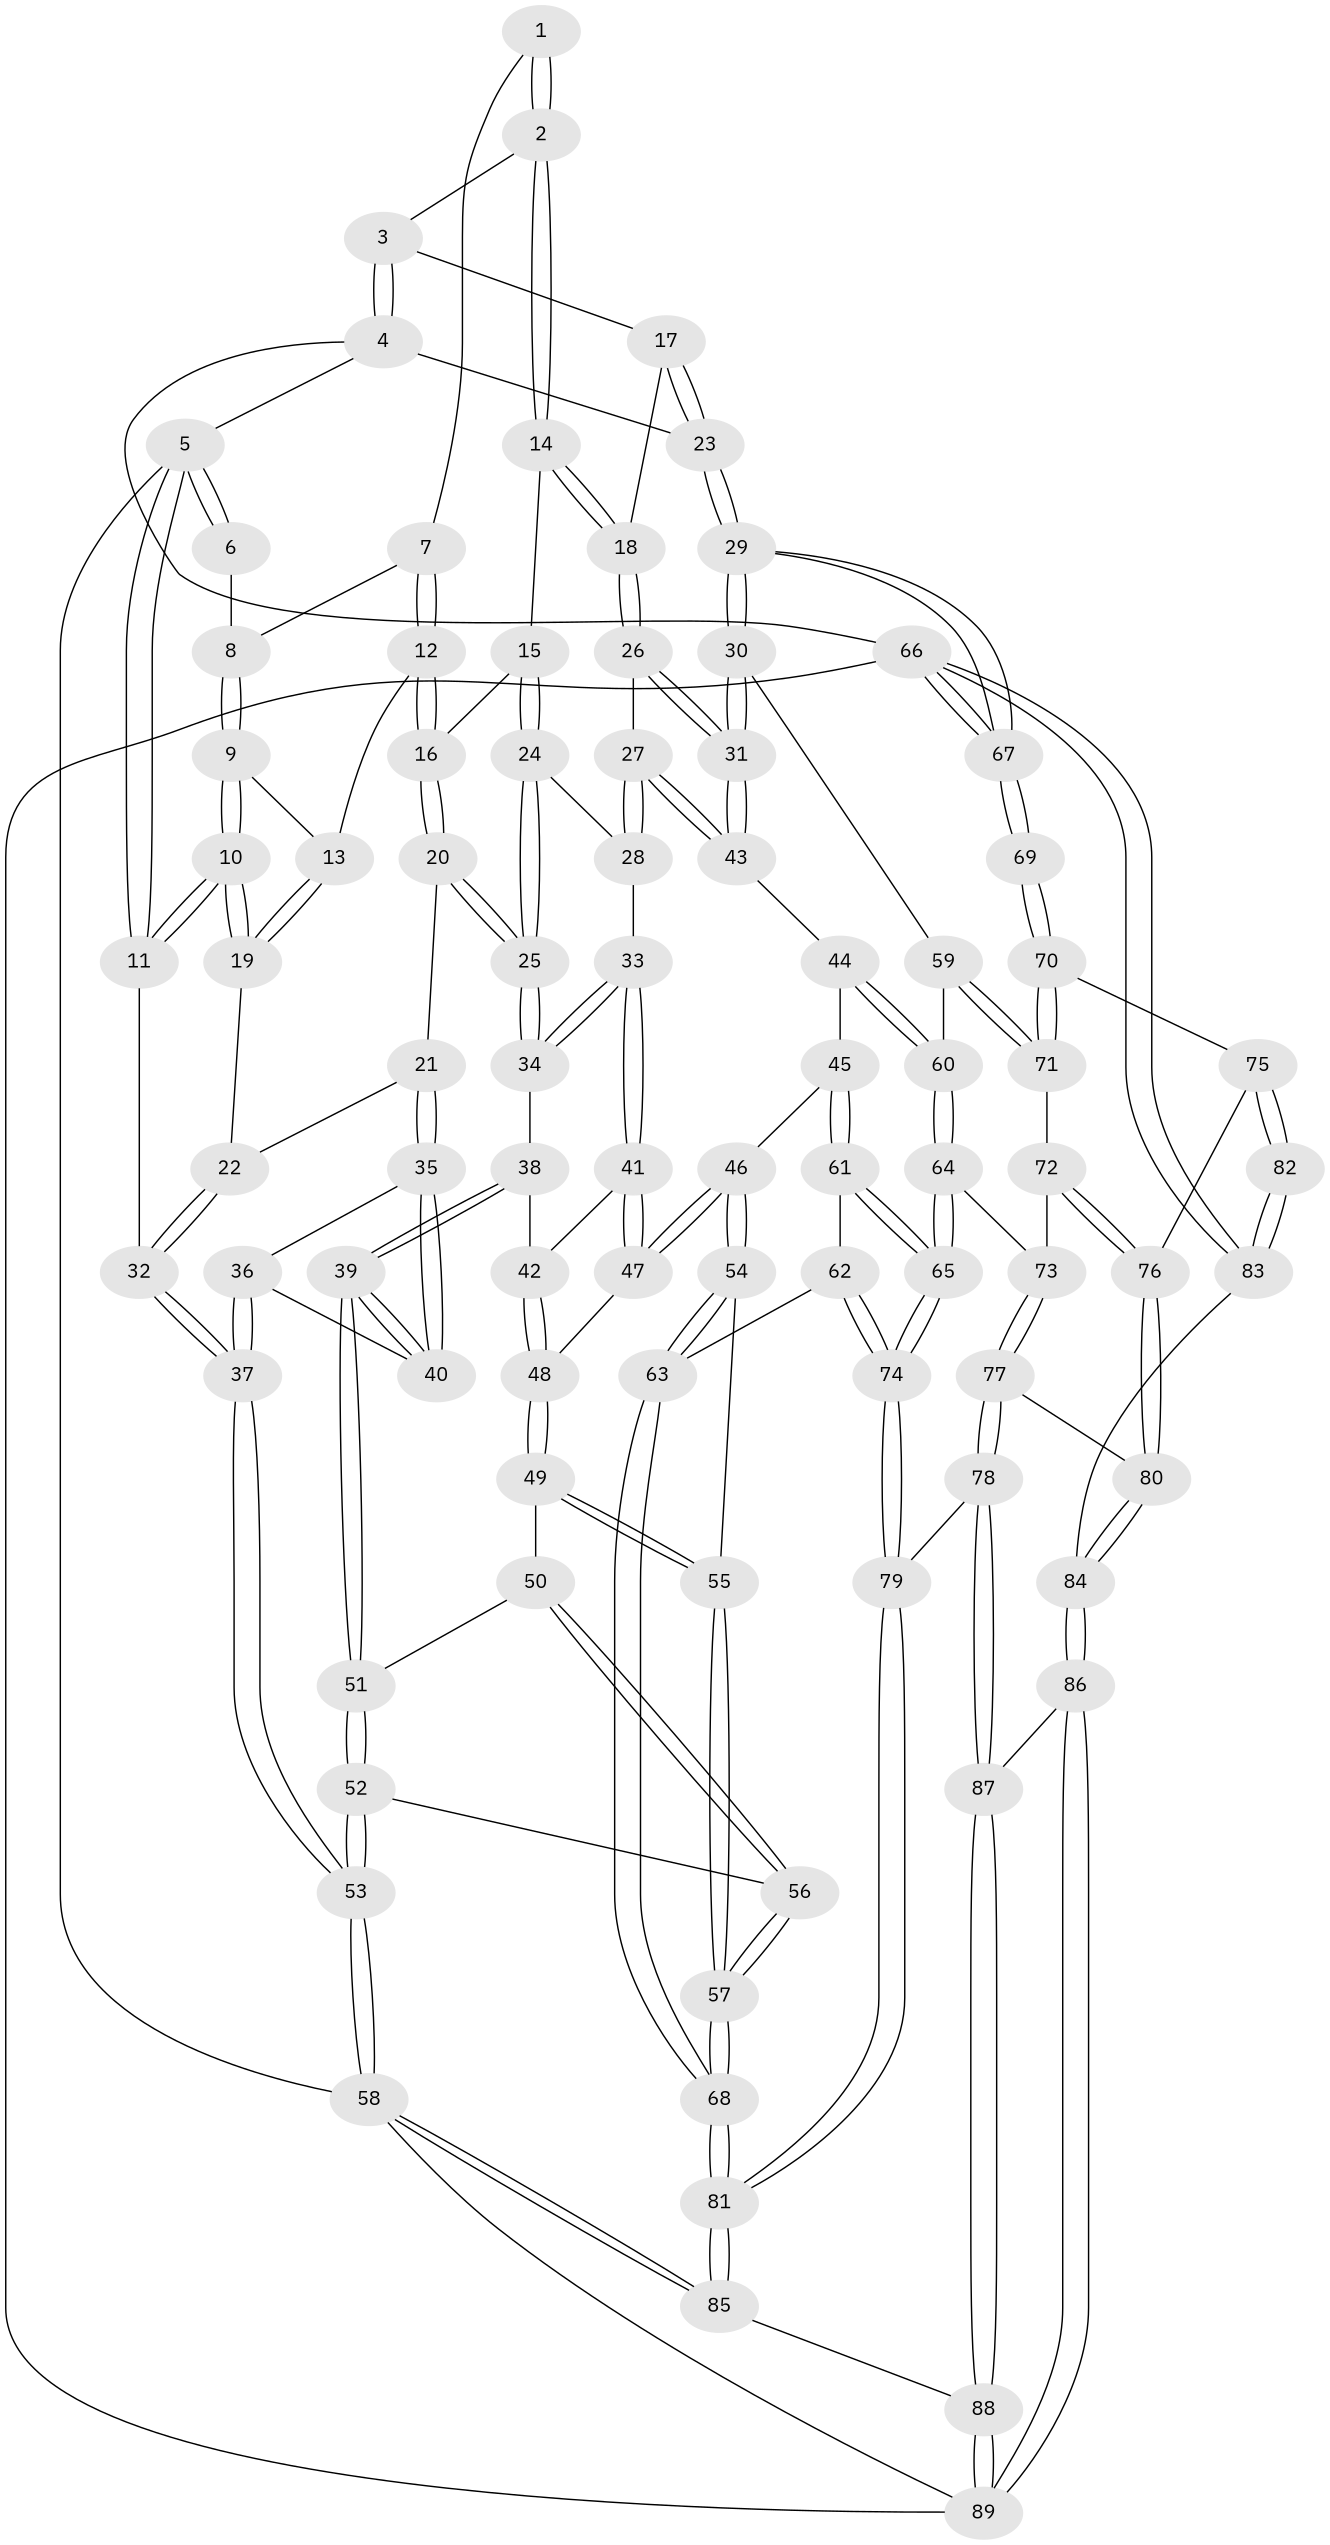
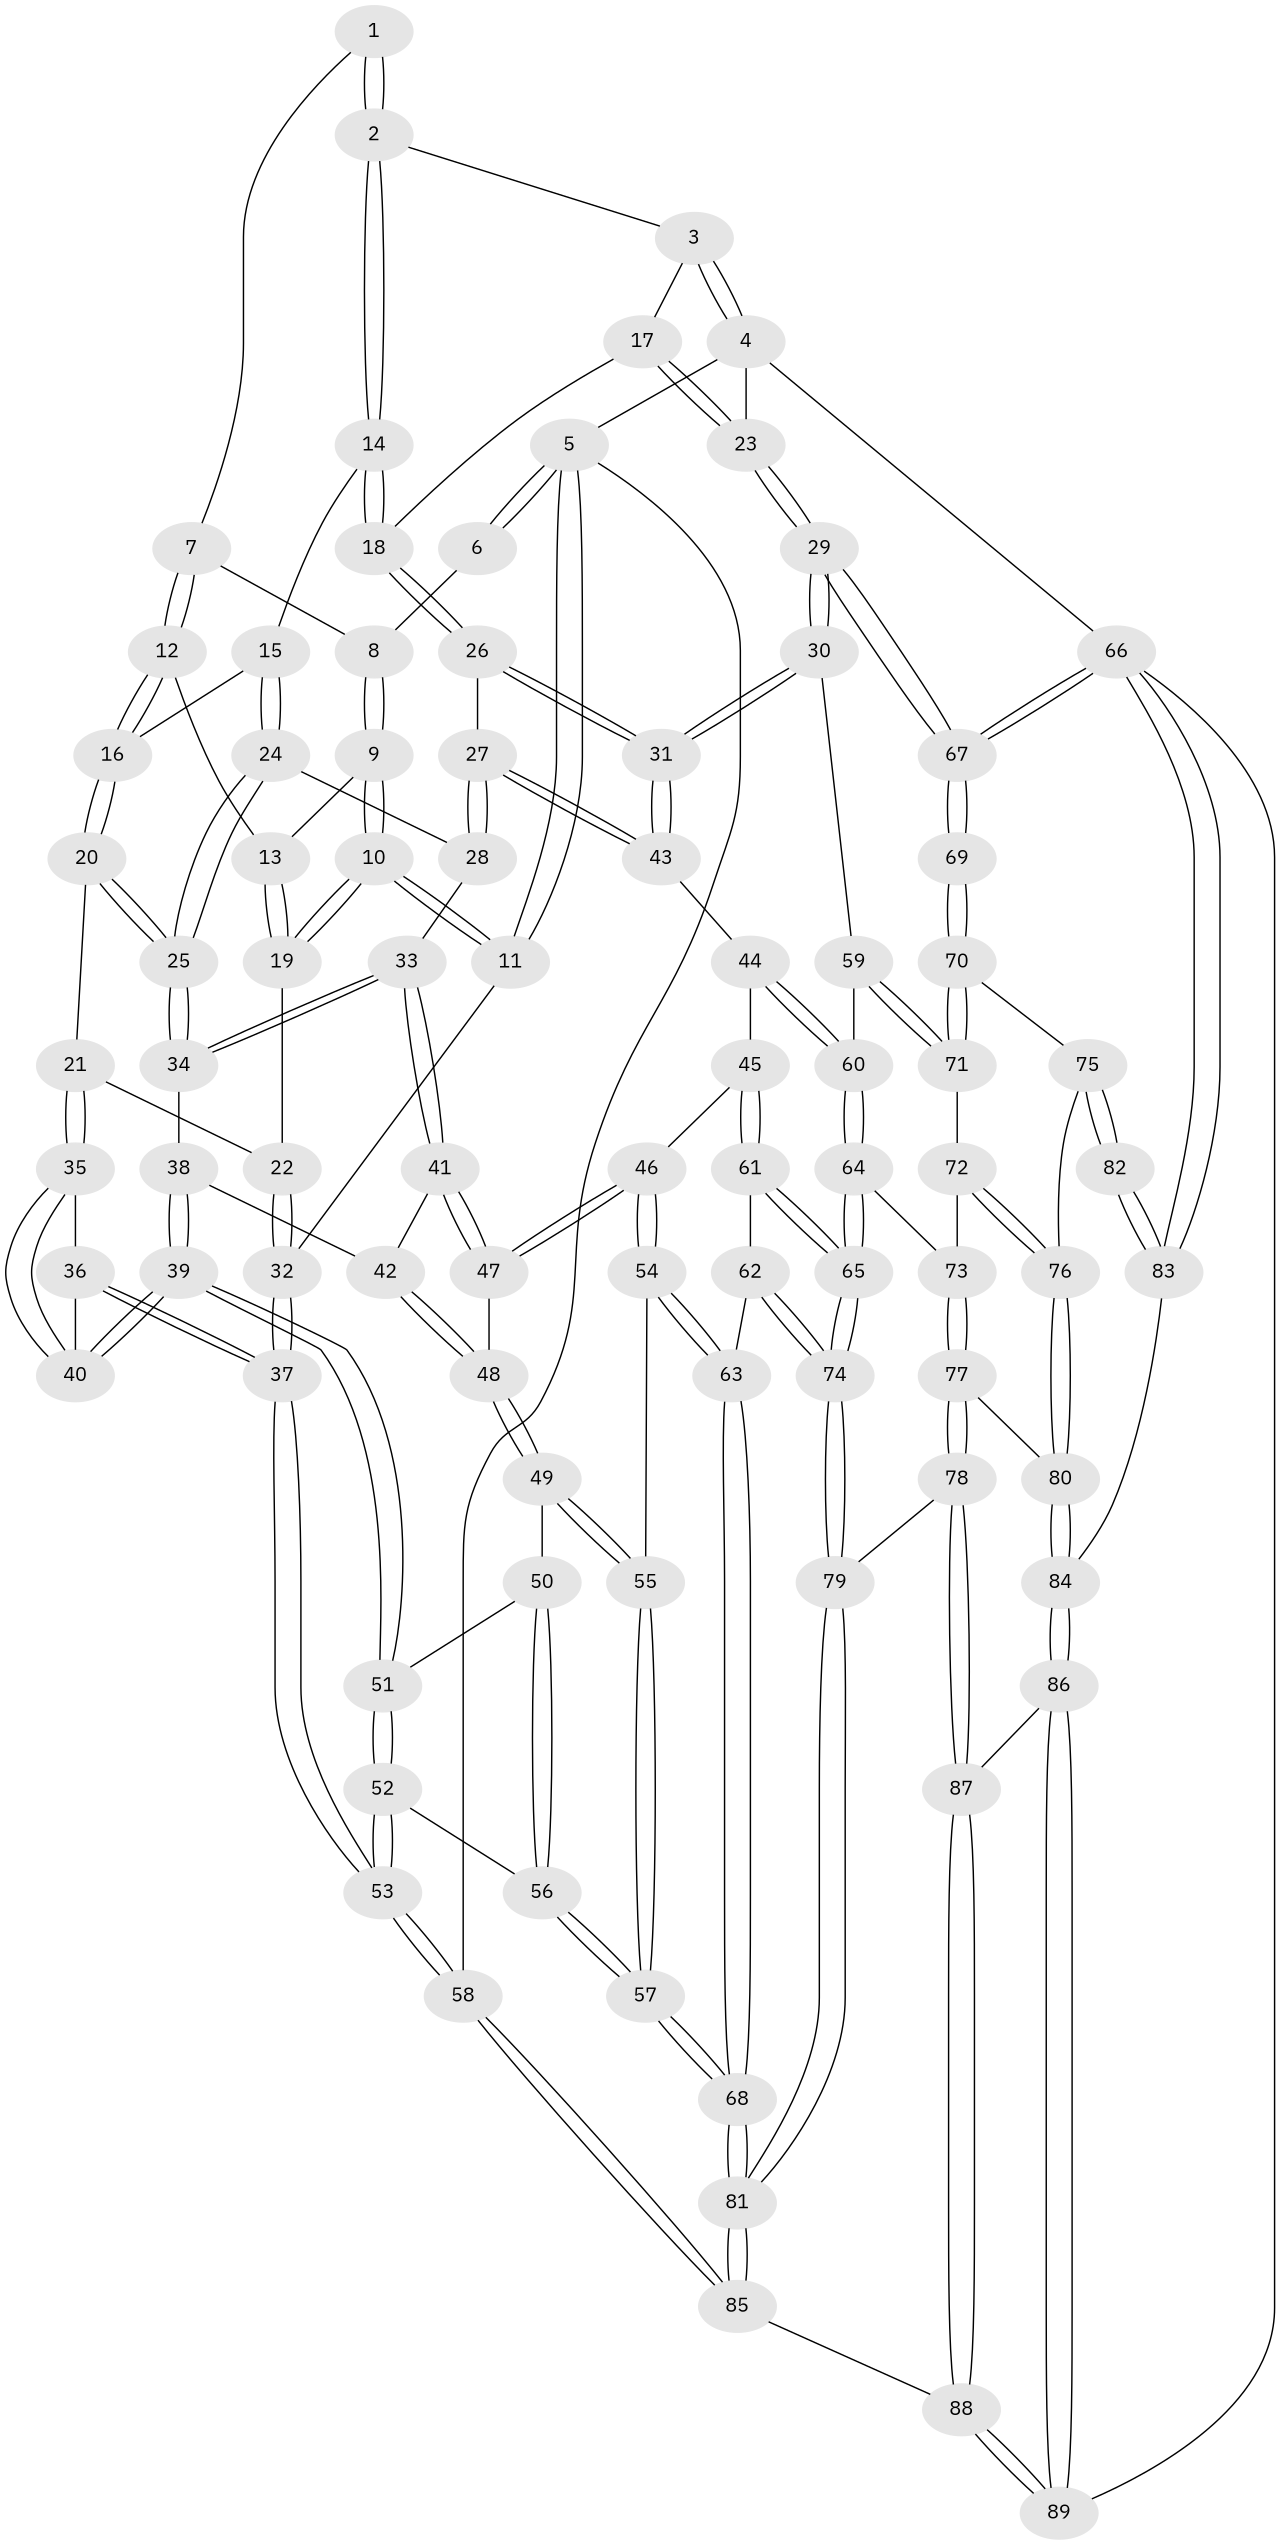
(653, 2335) -> none
